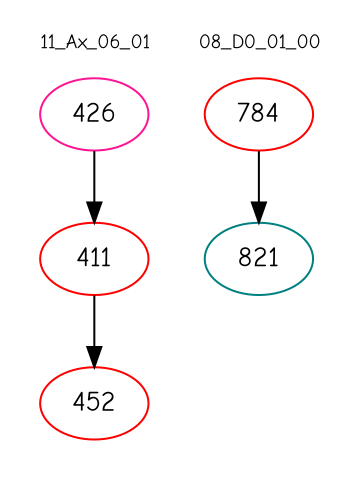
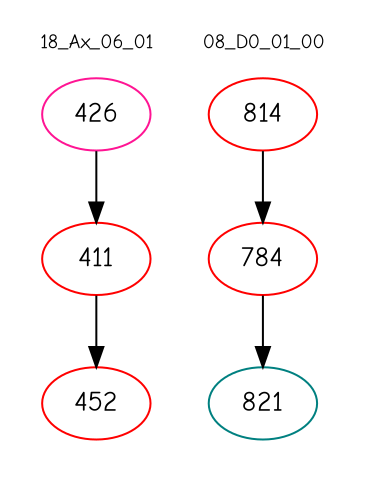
(95, 43) -> (97, 43)
none -> (263, 114)
